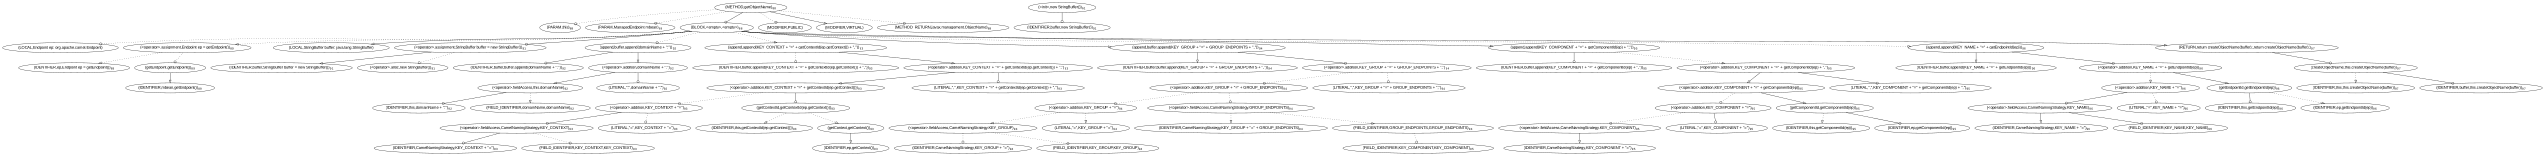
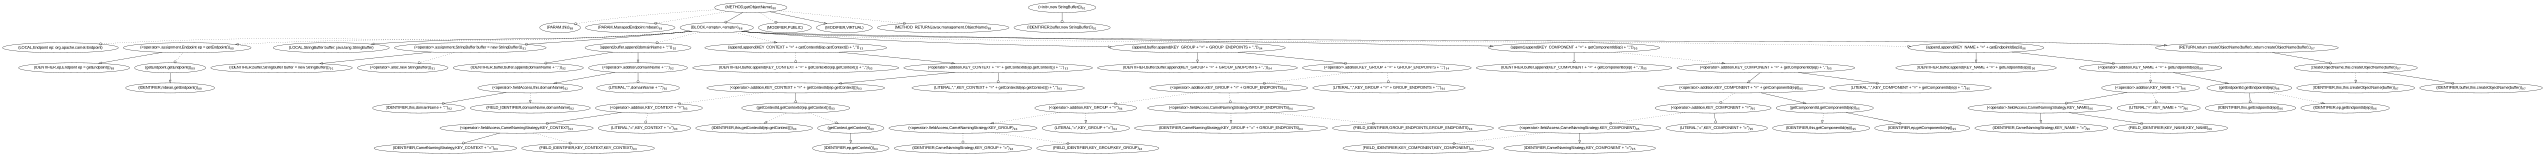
(132, 58) -> (132, 58)
(1321, 118) -> (1321, 118)
(1415, 137) -> (1500, 138)
